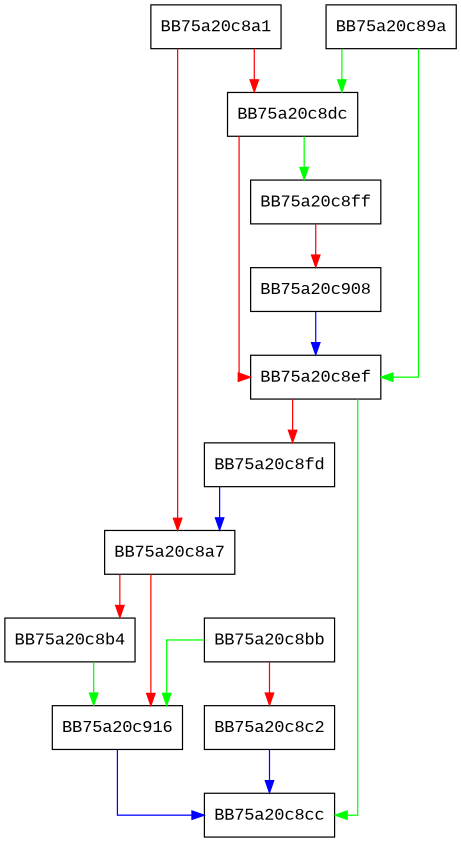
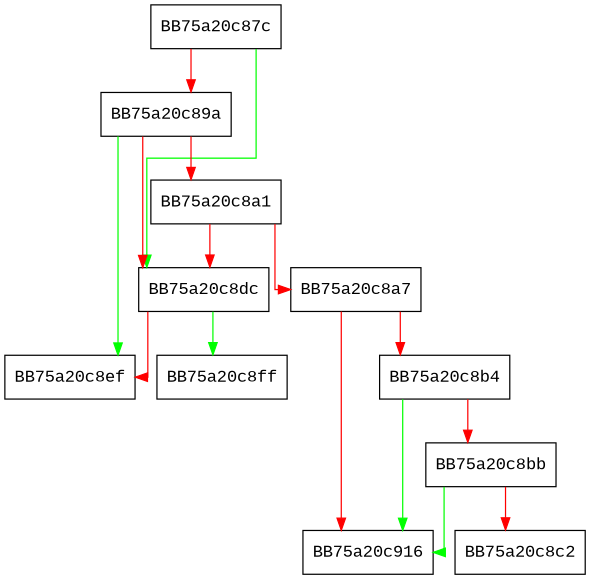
none -> (216, 27)
(342, 64) -> (143, 196)
none -> (191, 150)
(316, 290) -> none
none -> (468, 415)
(269, 465) -> none
(269, 815) -> none
